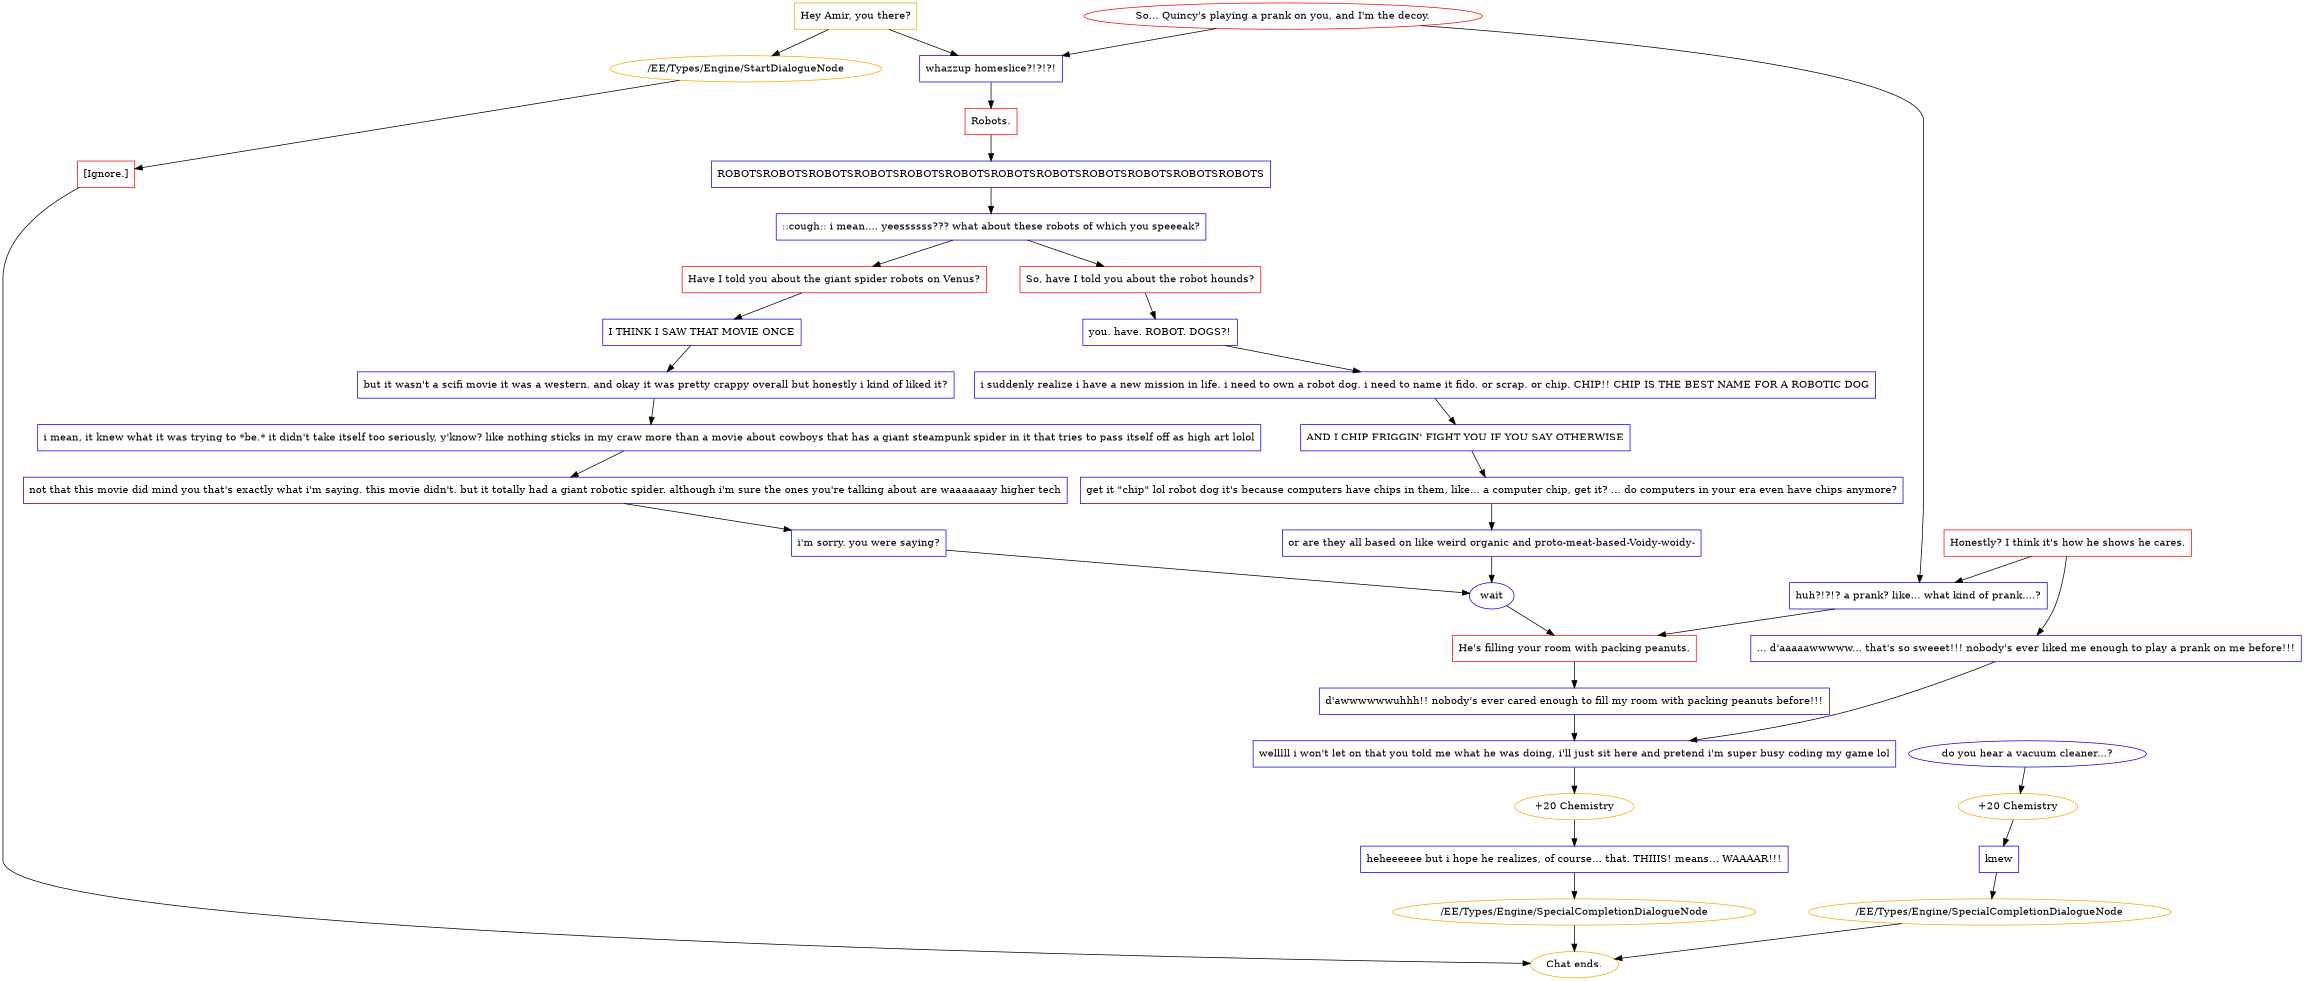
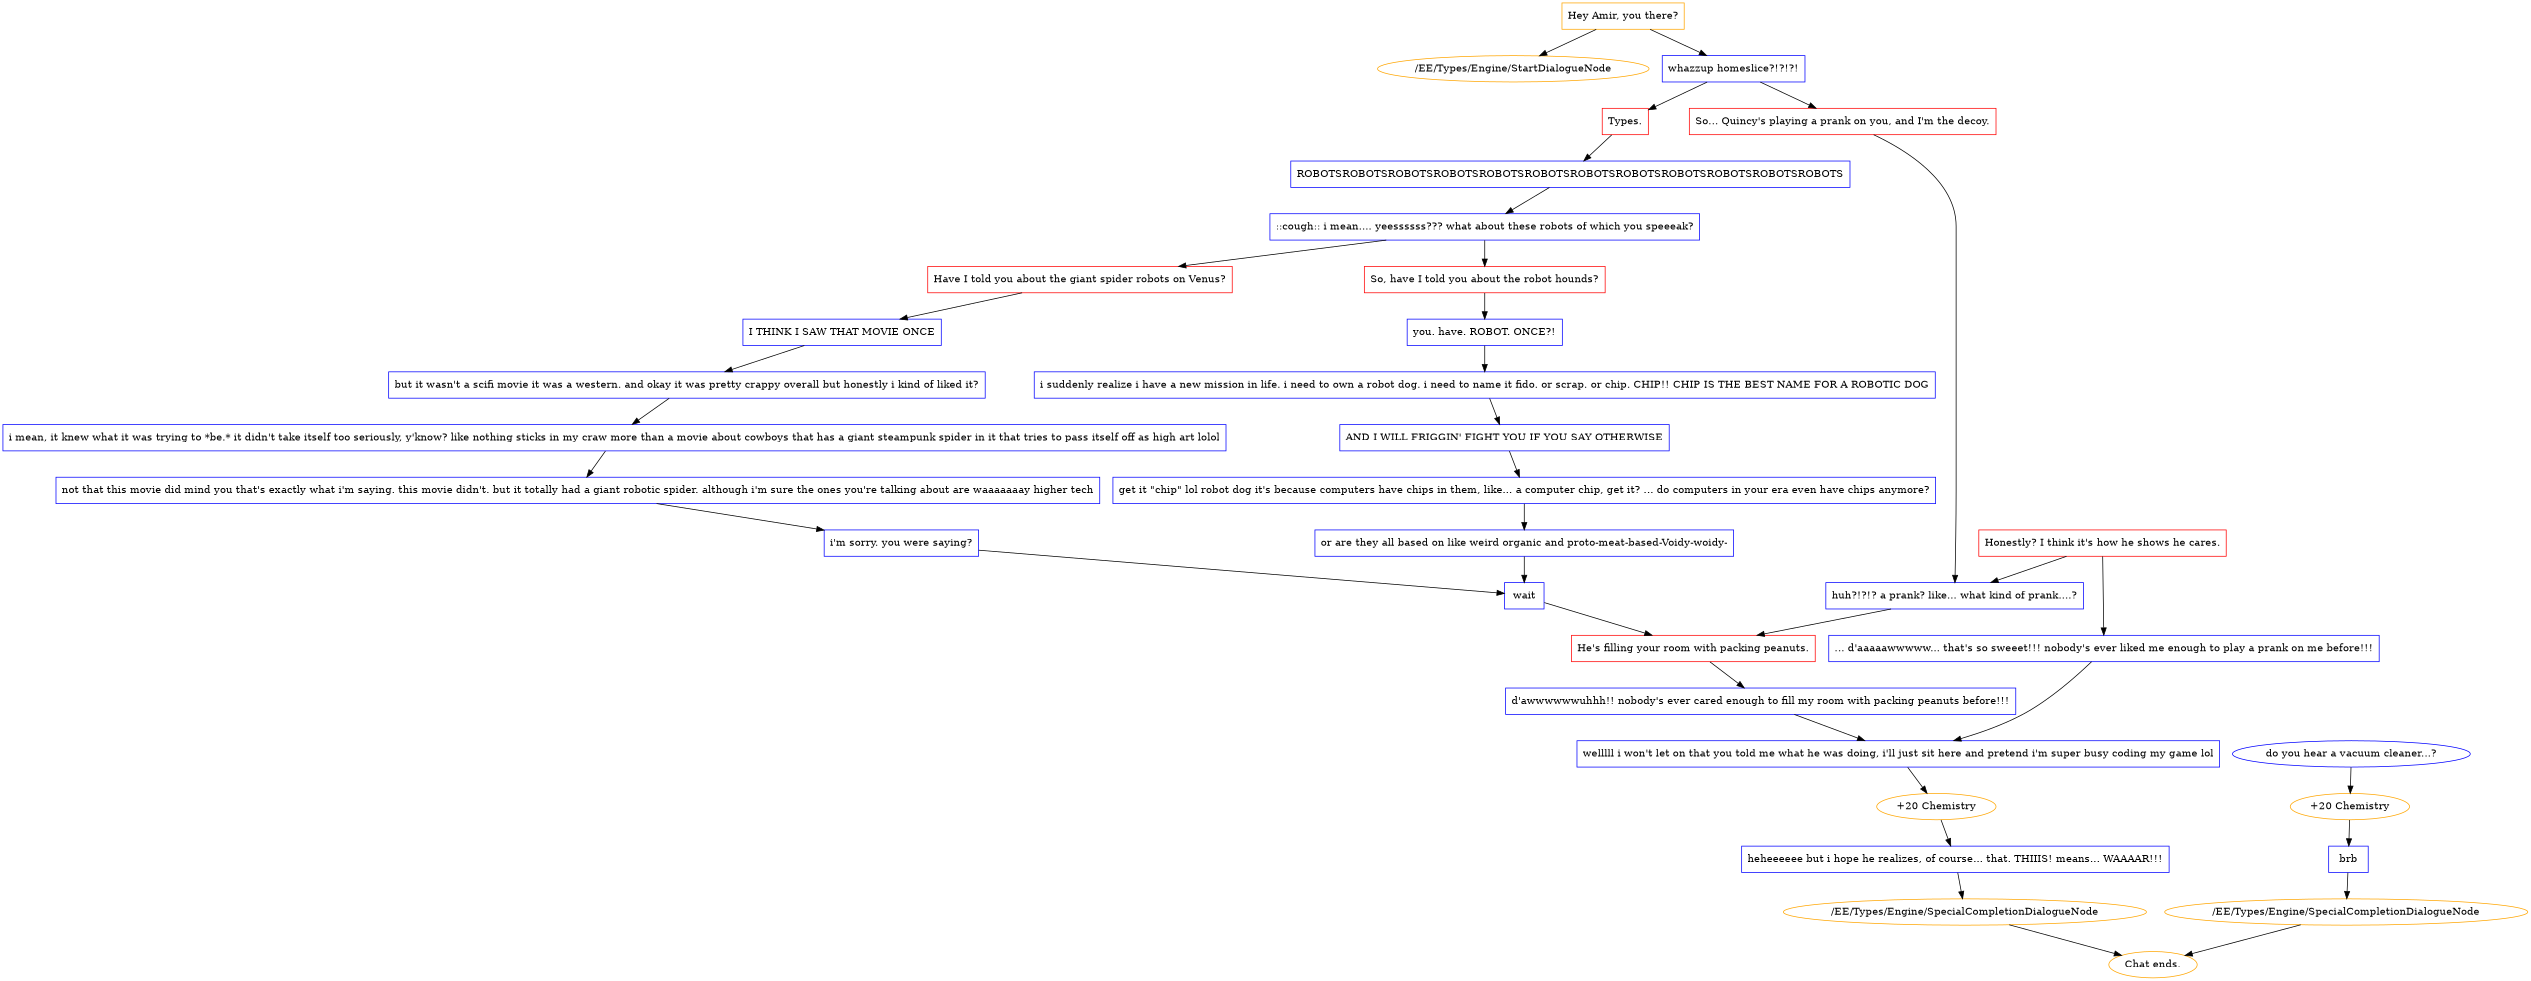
(1283, 16) -> (1843, 122)
(1143, 41) -> (1785, 94)
(991, 122) -> (1625, 122)
(106, 174) -> none
(1160, 332) -> (1485, 332)
(1465, 438) -> (1505, 438)
(1492, 596) -> (1524, 596)
(1999, 859) -> (2348, 859)
